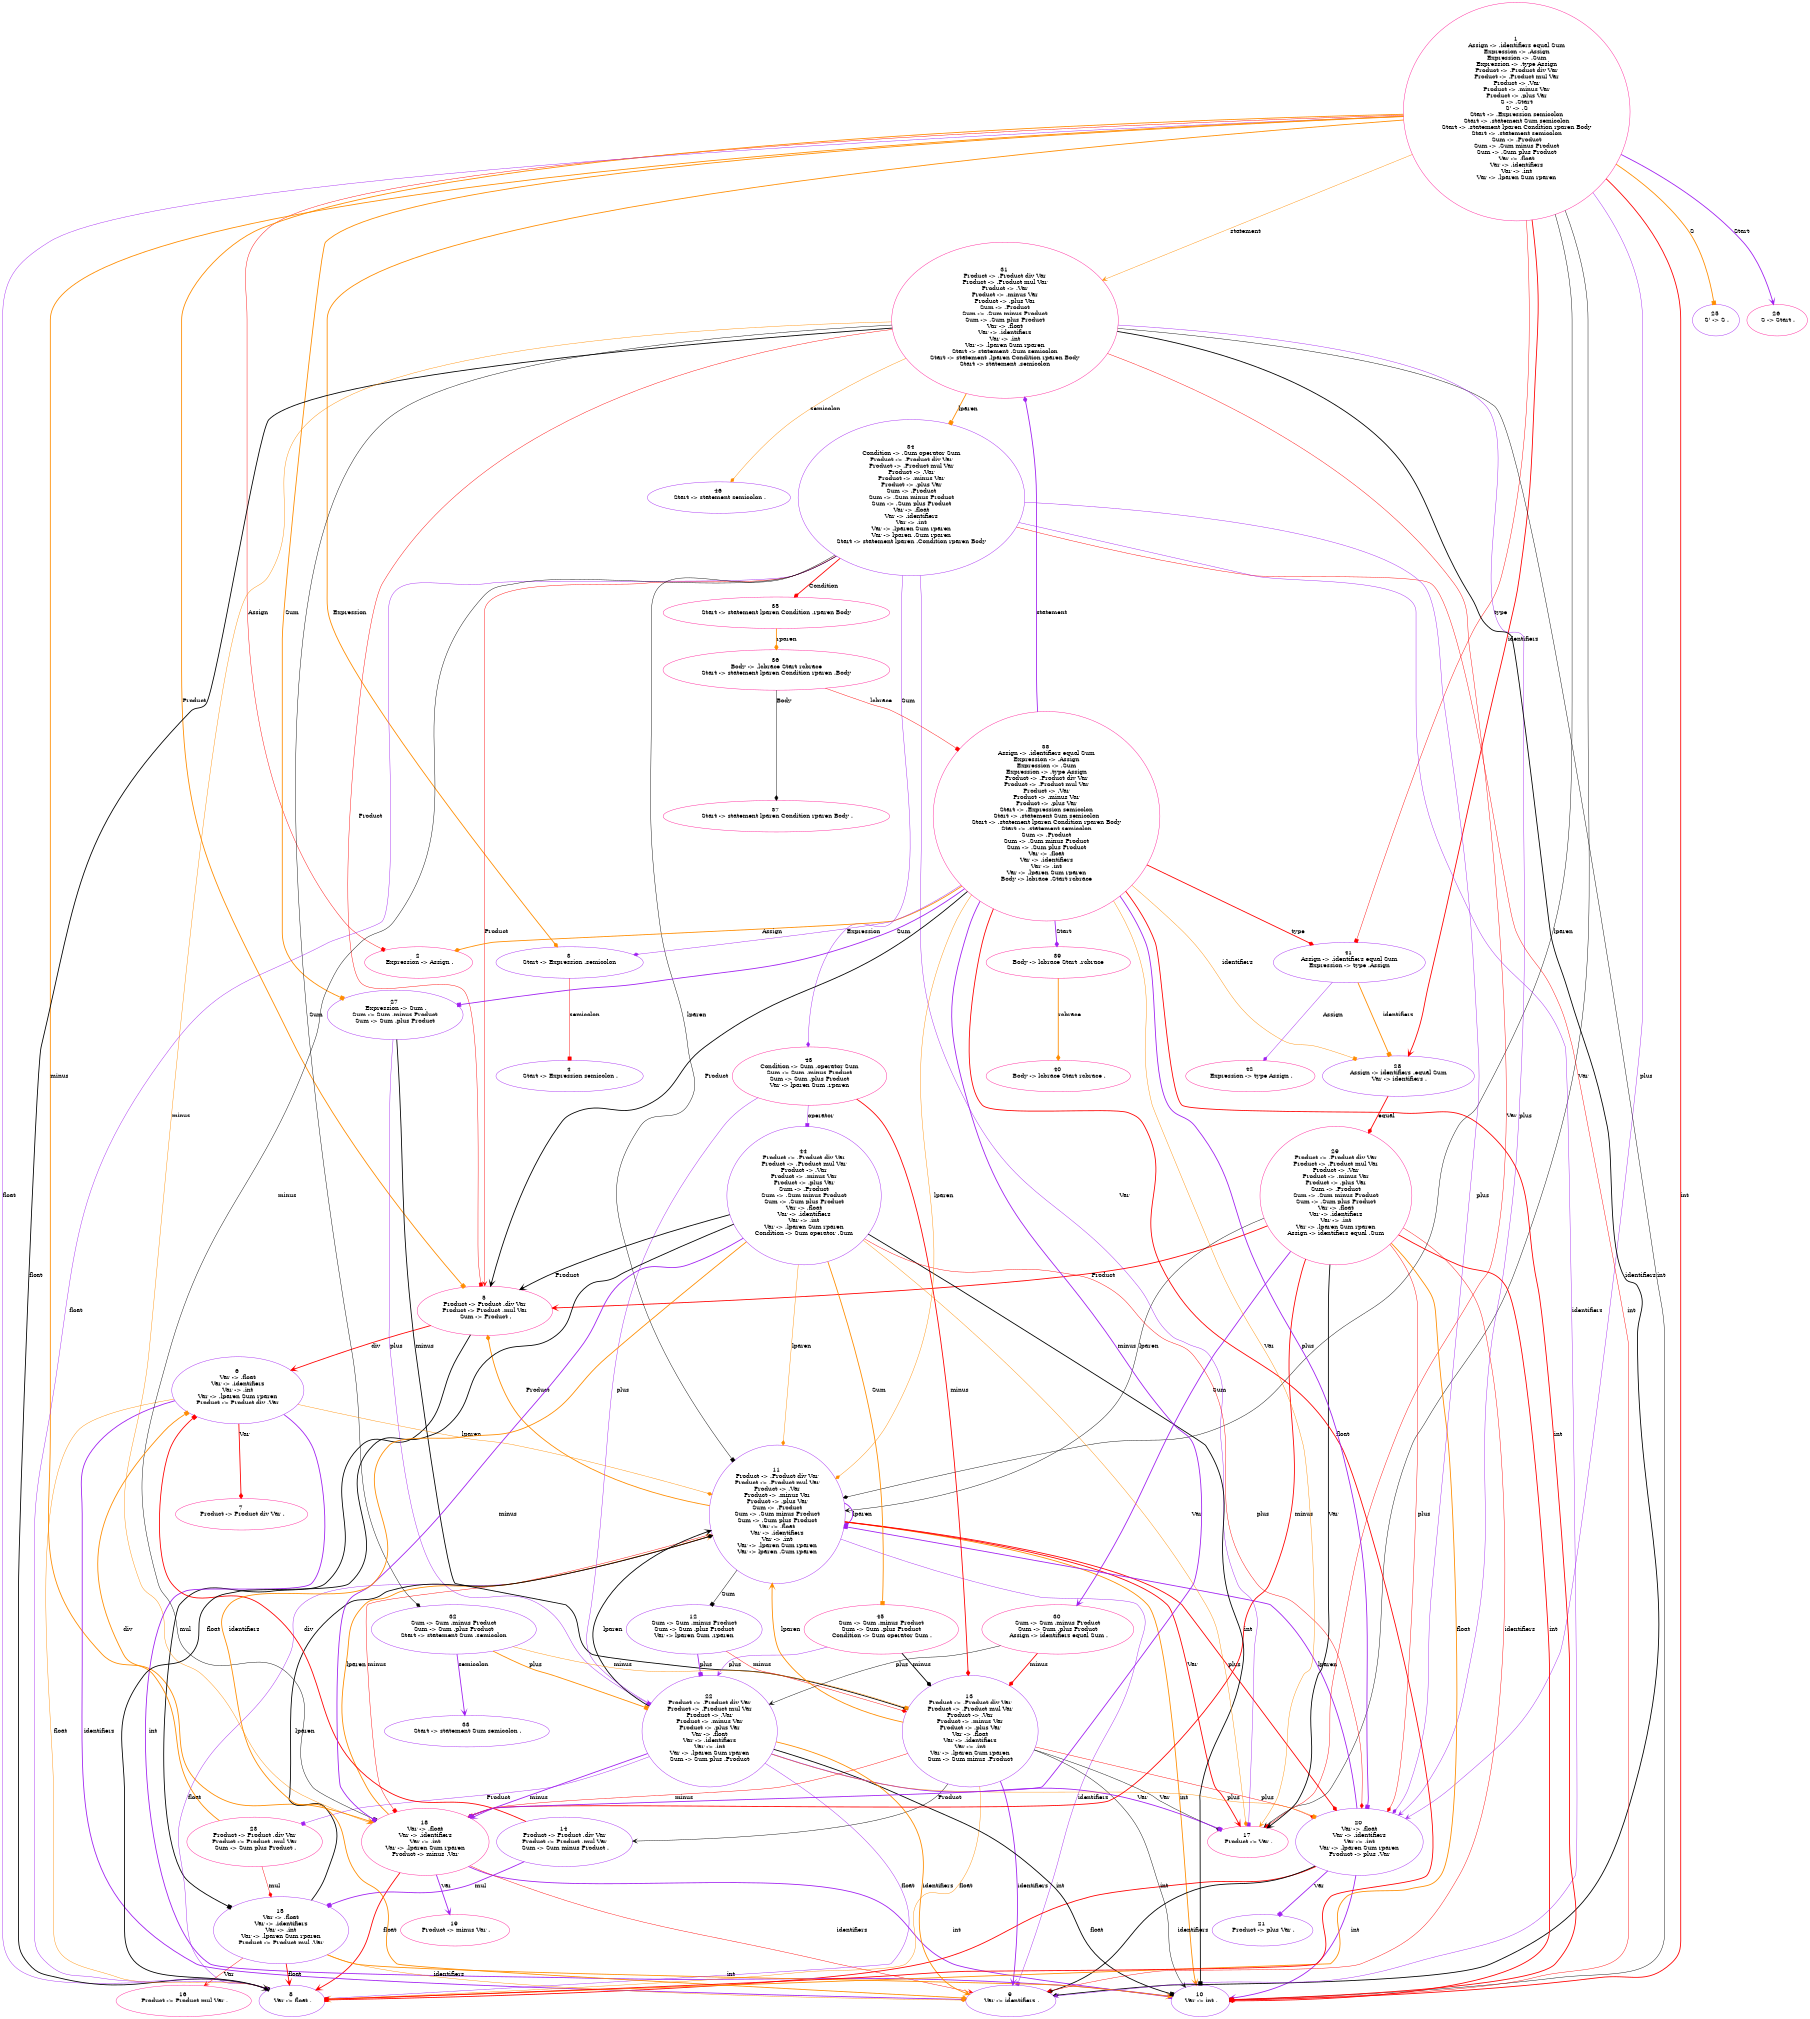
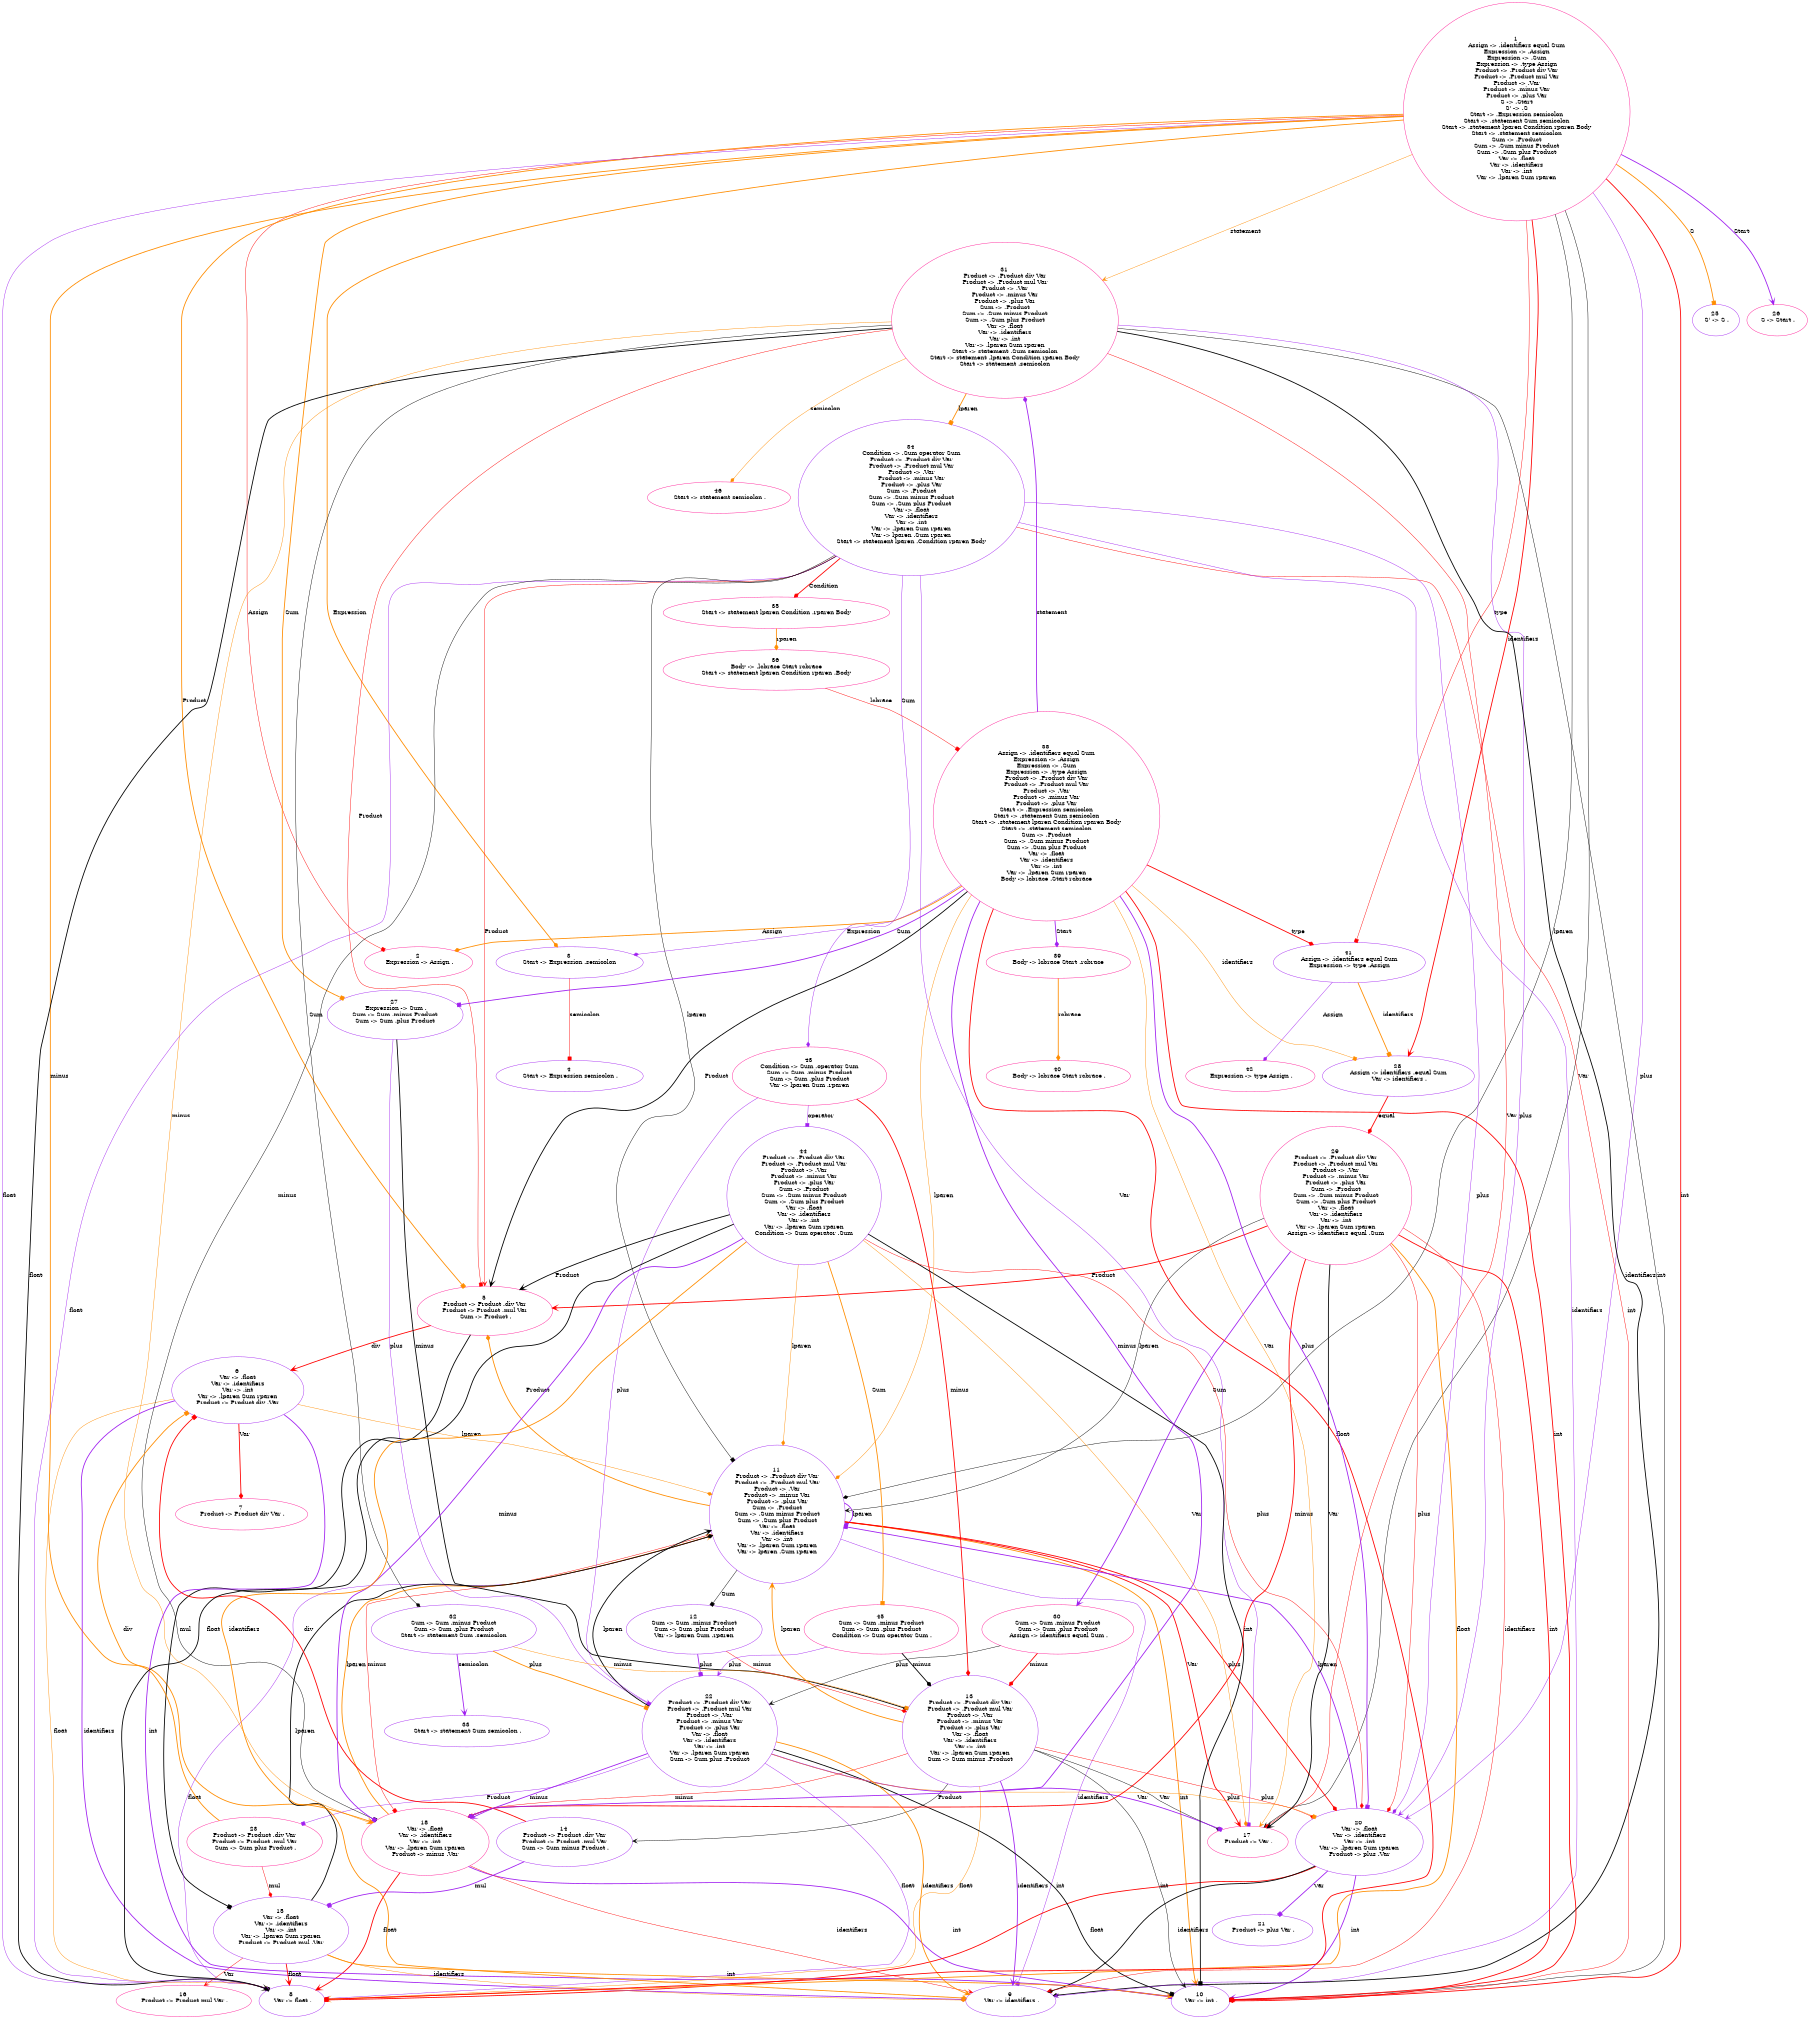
(719, 498) -> (719, 498)
(776, 816) -> none
(455, 1930) -> none
